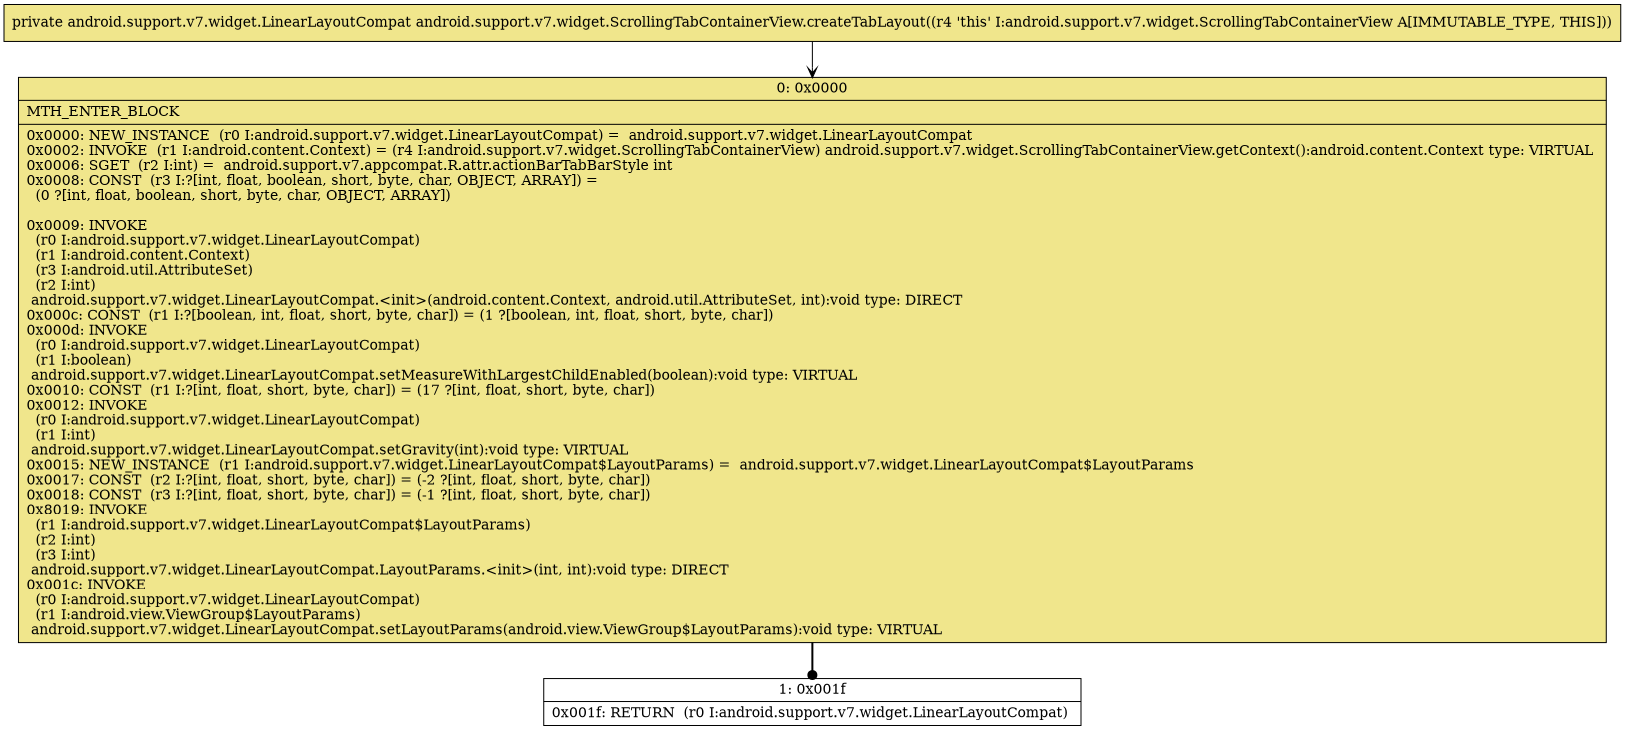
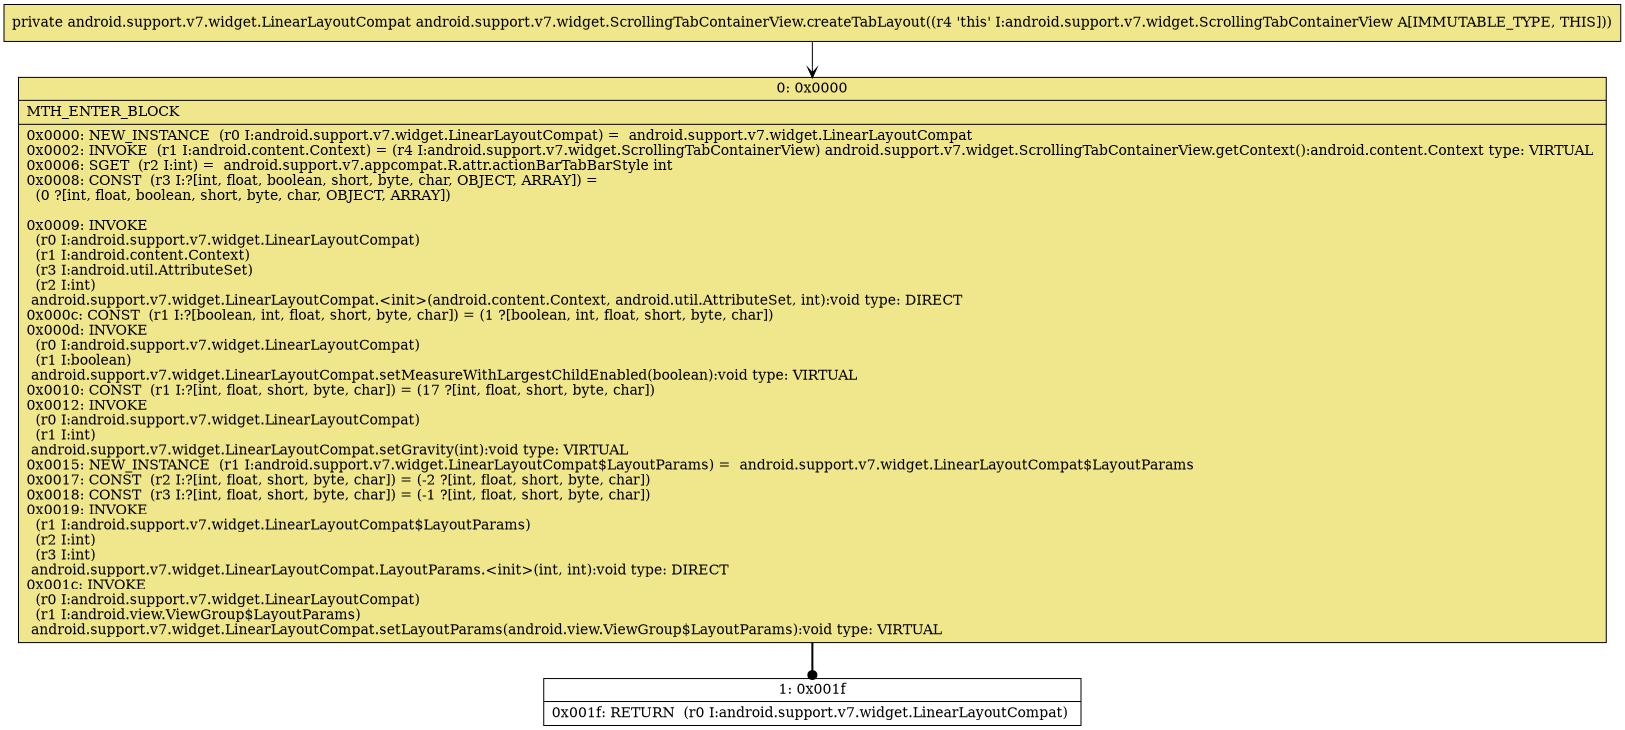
(92, 510) -> (92, 510)
